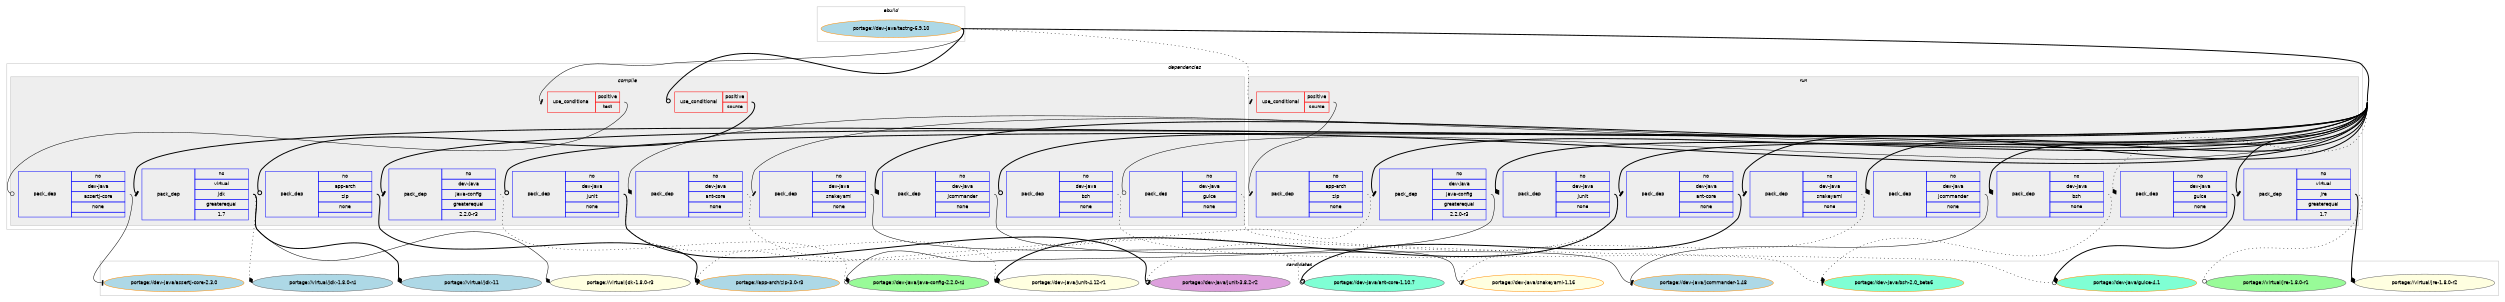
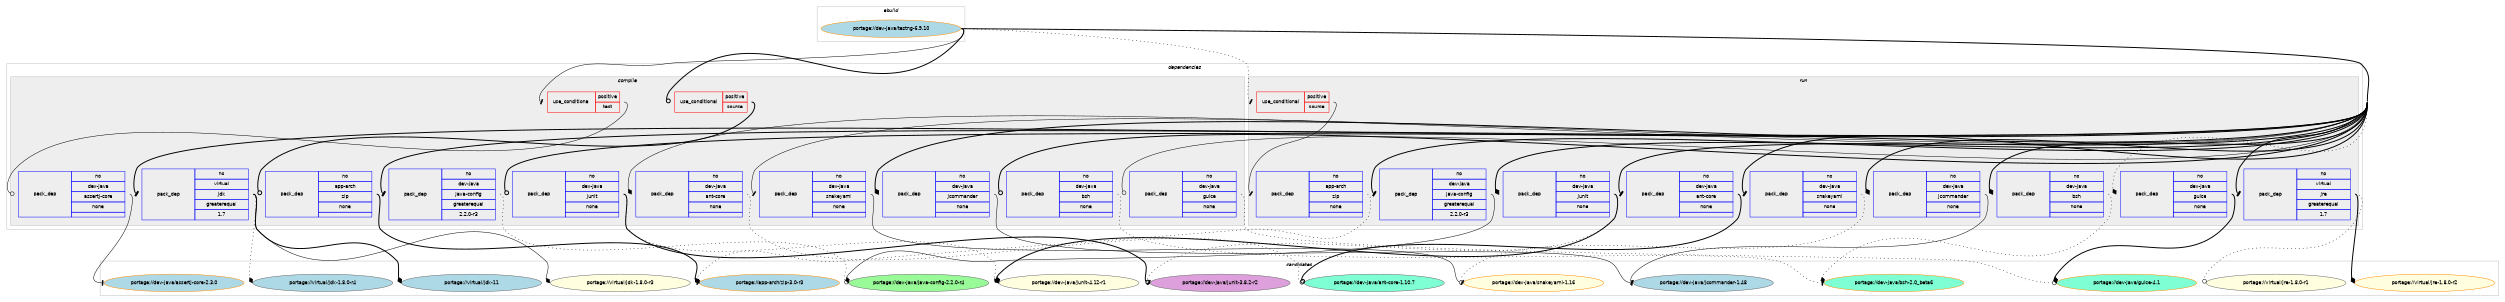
(1703, 283) -> (1703, 283)
(2276, 283) -> (2276, 283)
(2425, 283) -> (2425, 283)
